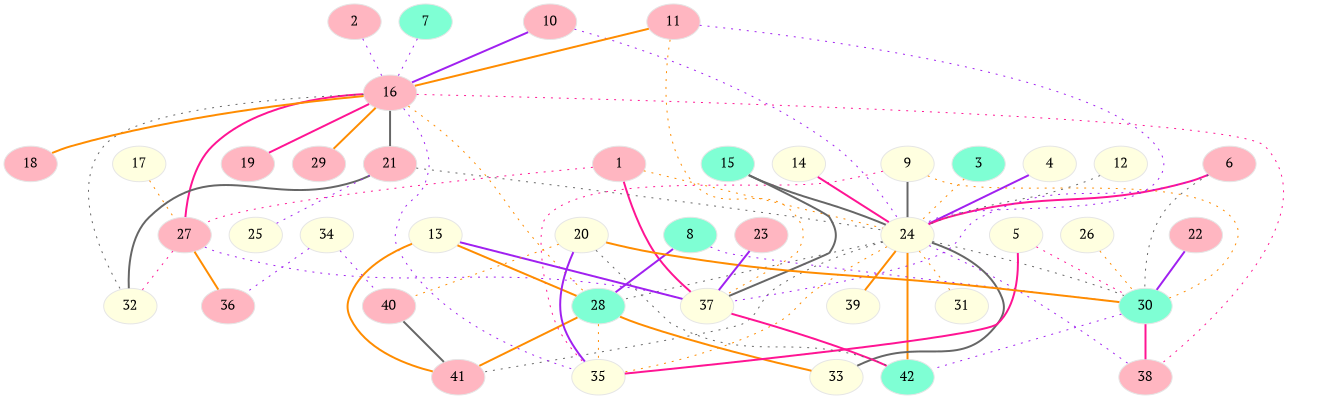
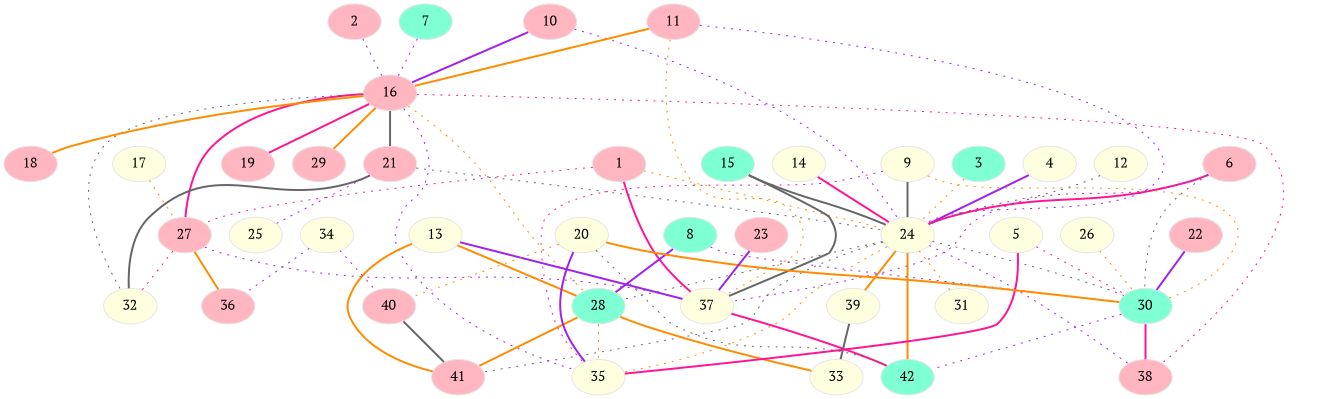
(987, 335) -> (845, 342)
